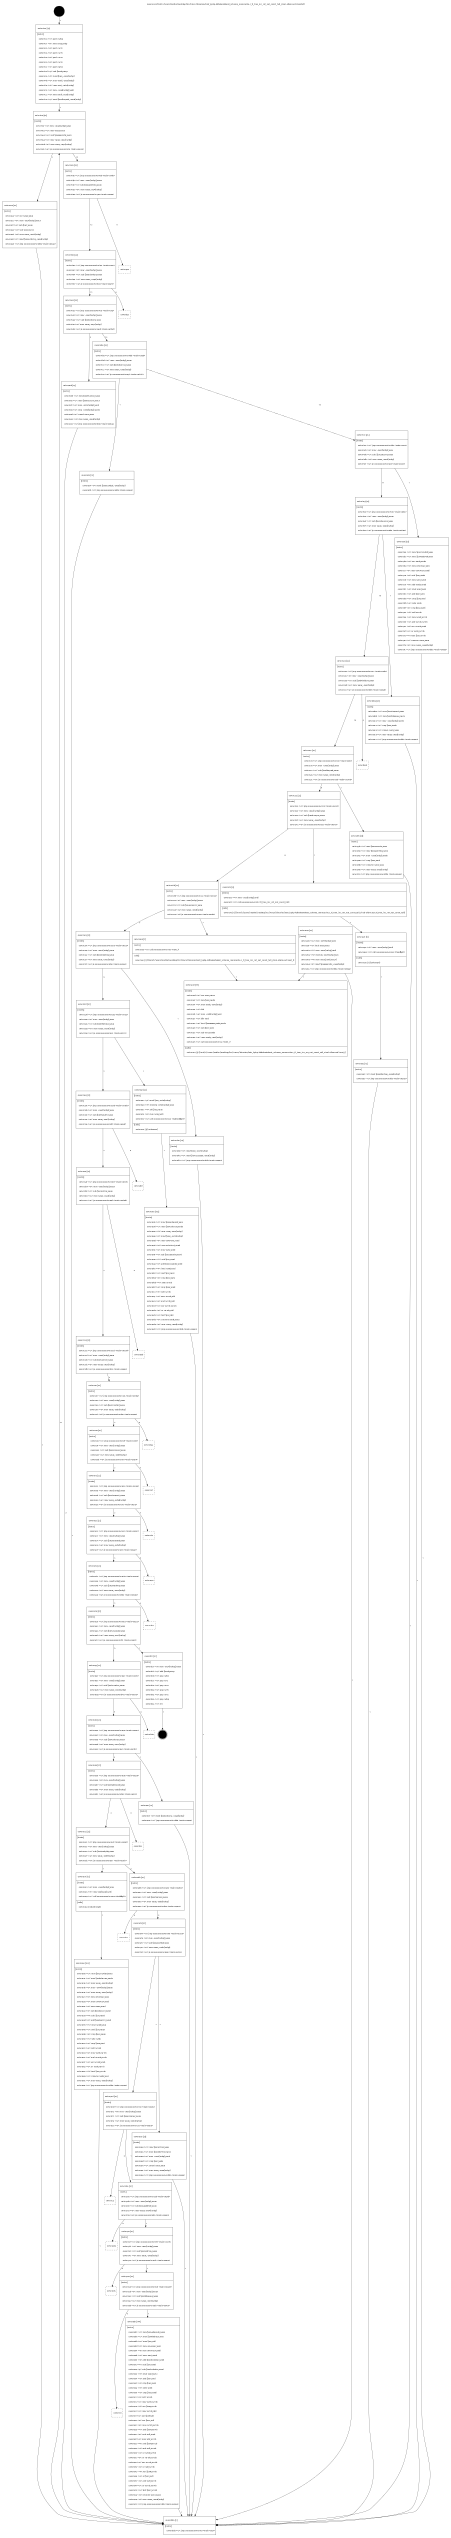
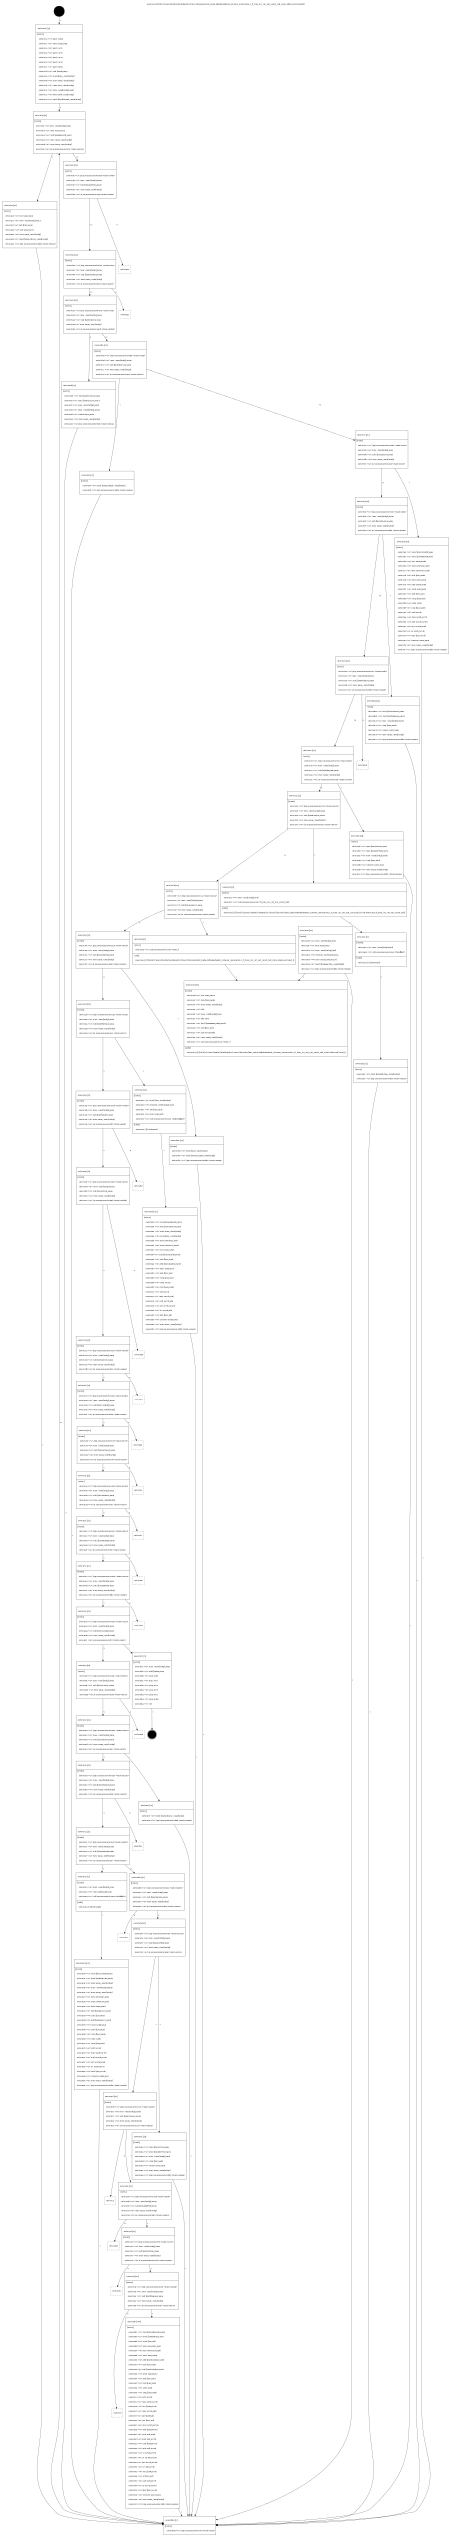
none -> (138, 1400)
